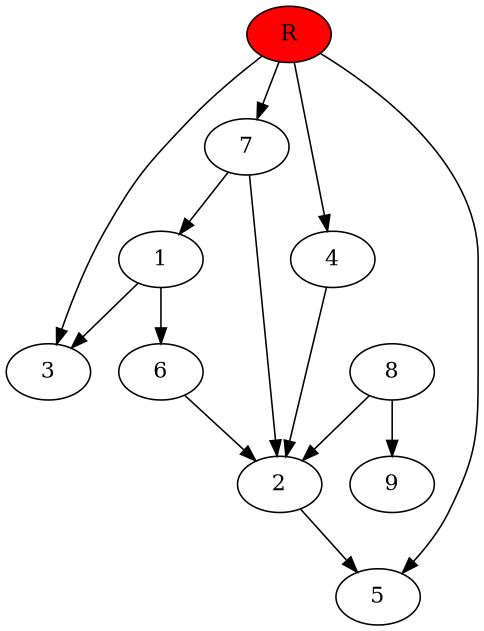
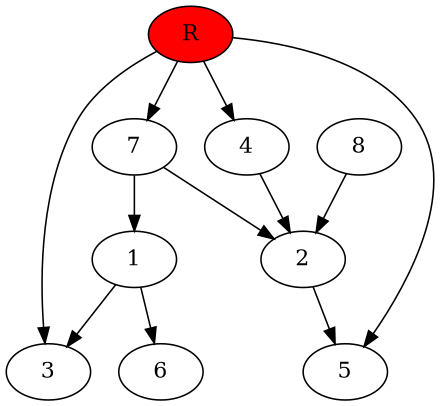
(214, 423) -> none
(392, 484) -> none
